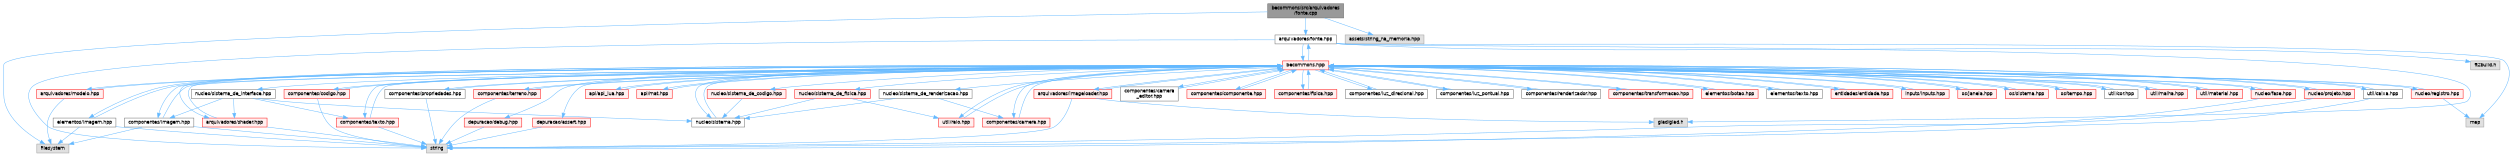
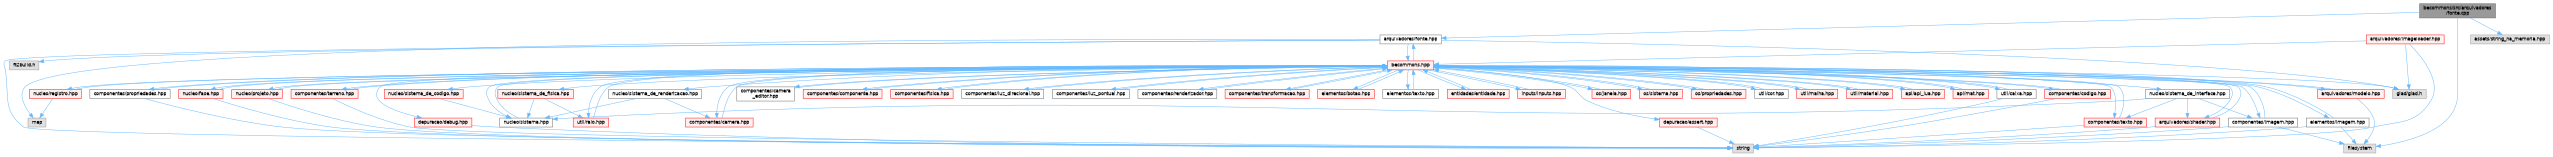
(1191, 77) -> (1914, 70)
(2076, 94) -> (1719, 94)
